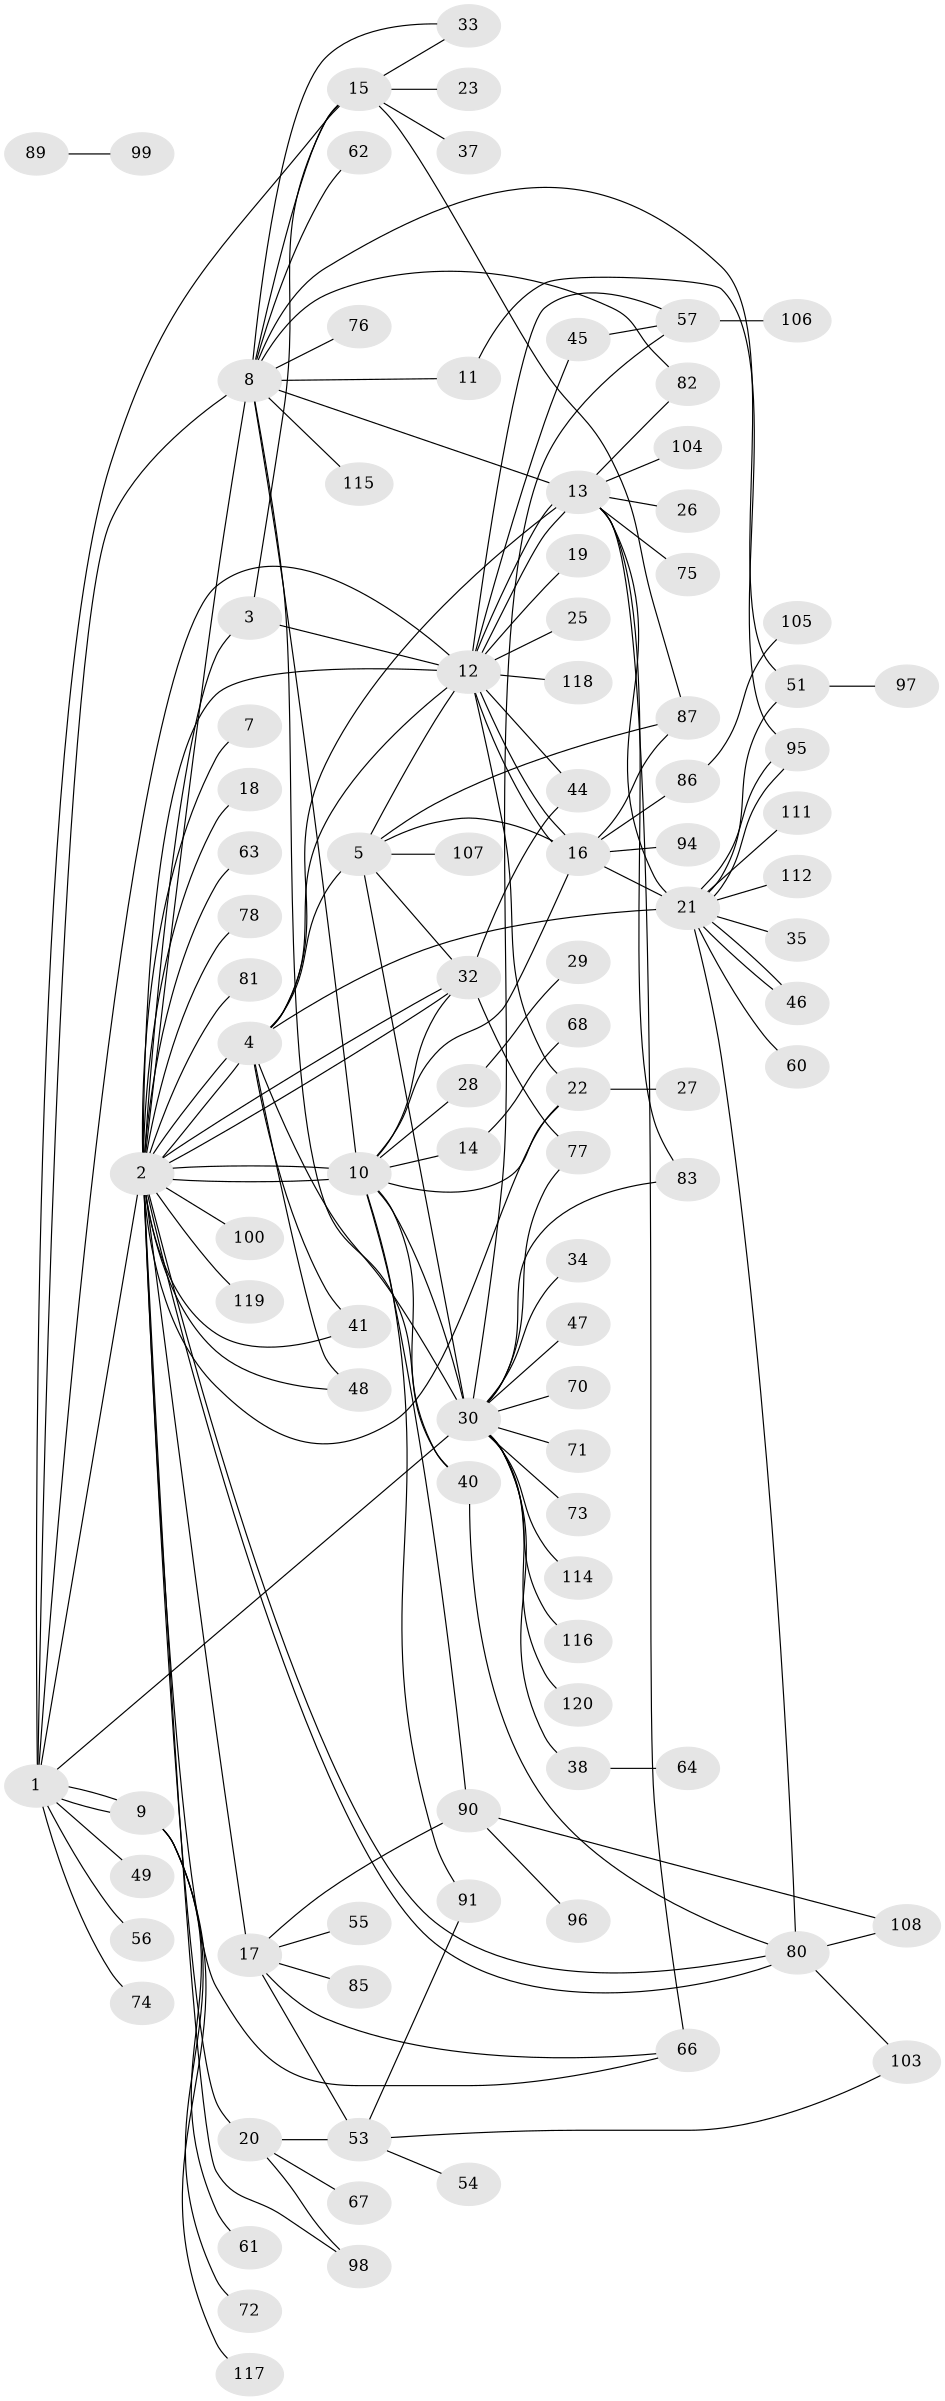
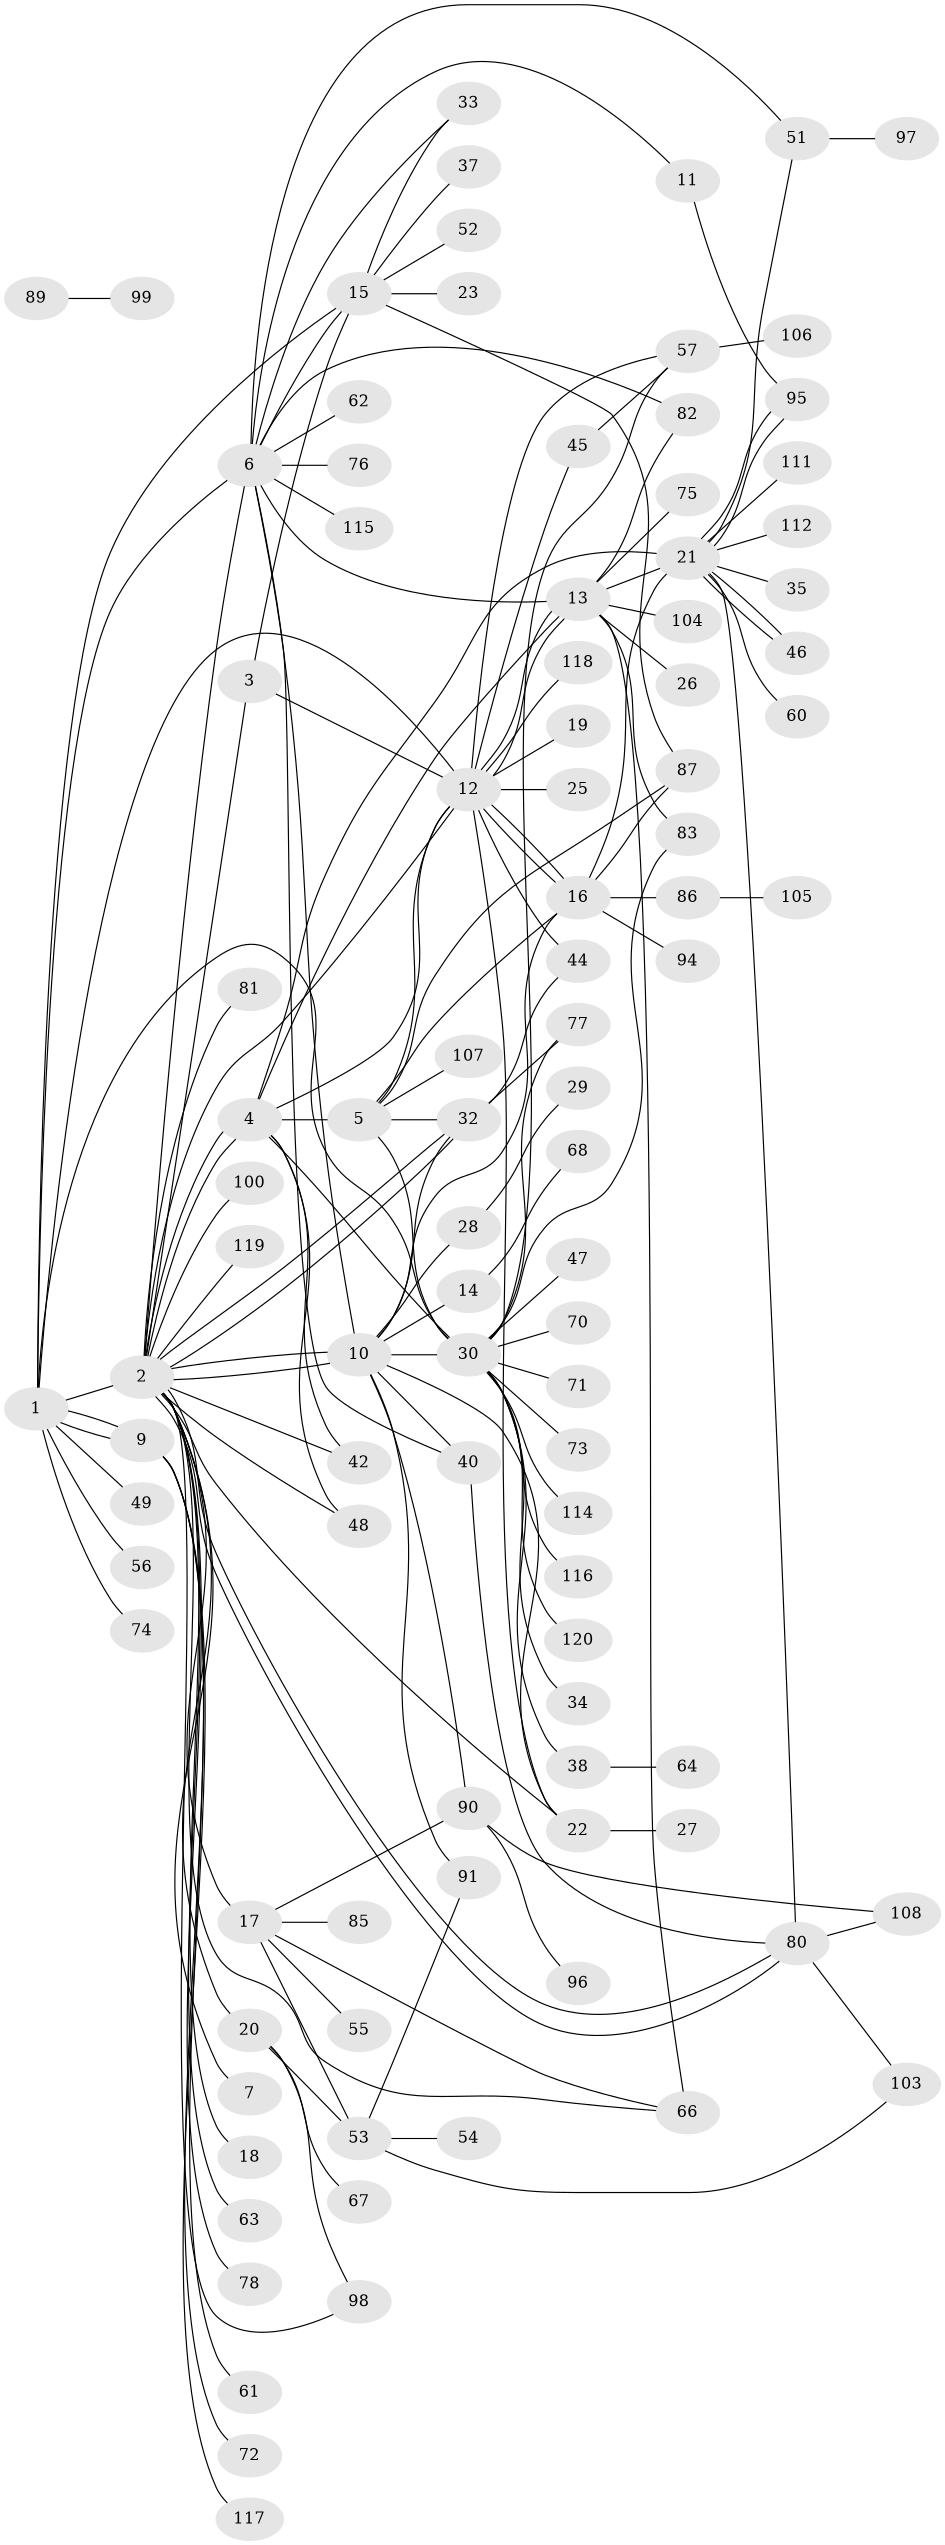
none -> (469, 230)
(250, 381) -> (250, 465)
(359, 1327) -> (359, 1463)
